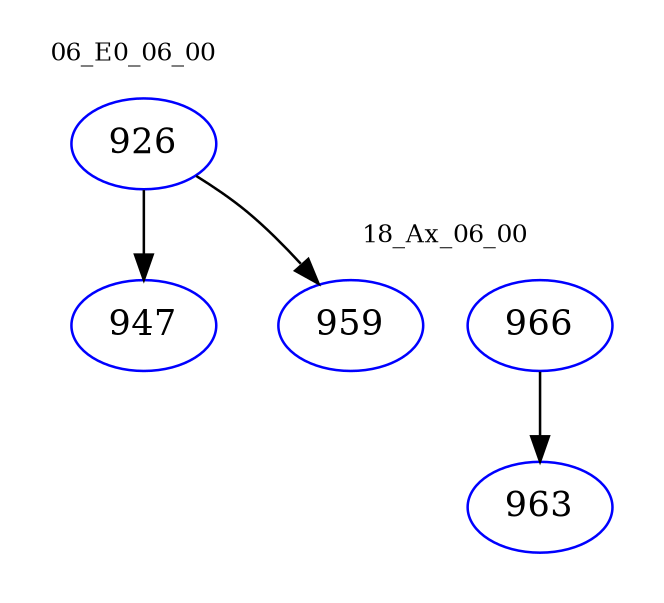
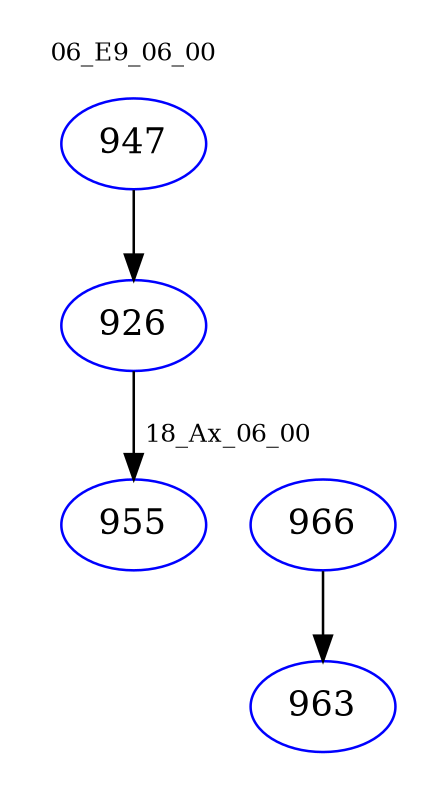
(134, 54) -> (134, 54)
(144, 222) -> (134, 222)
(351, 326) -> (134, 525)
